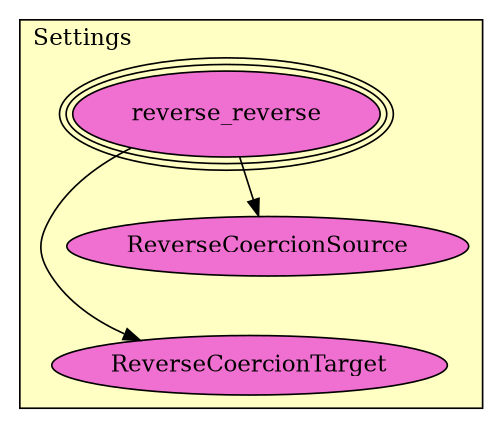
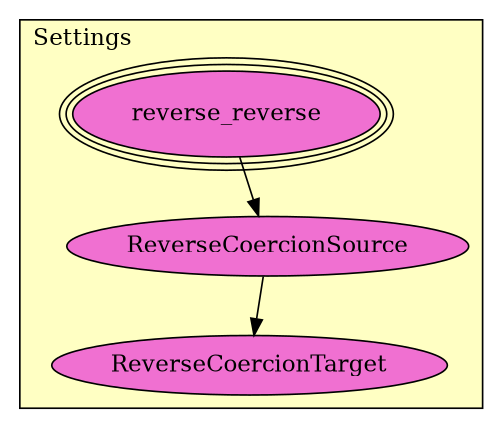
(42, 240) -> (260, 298)
